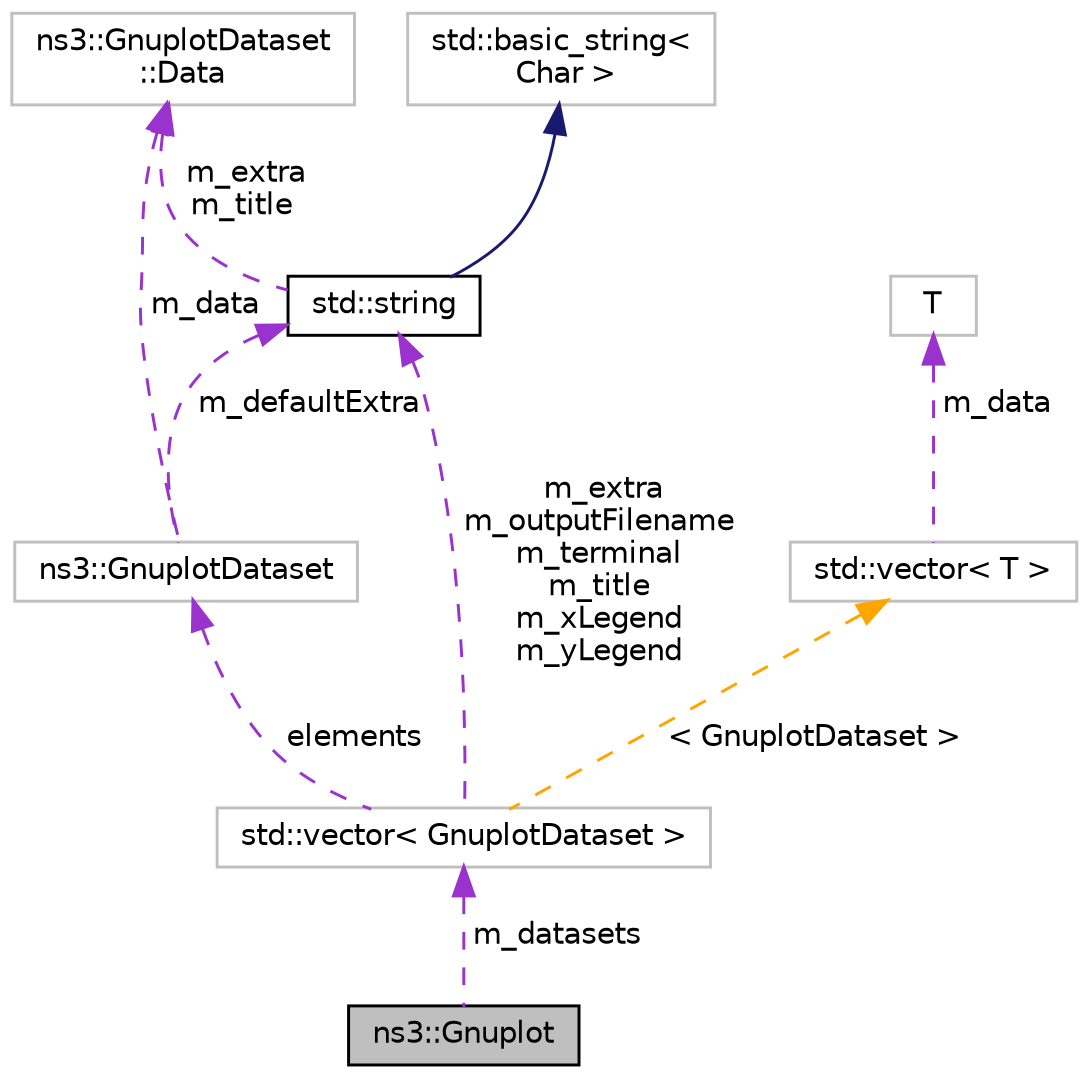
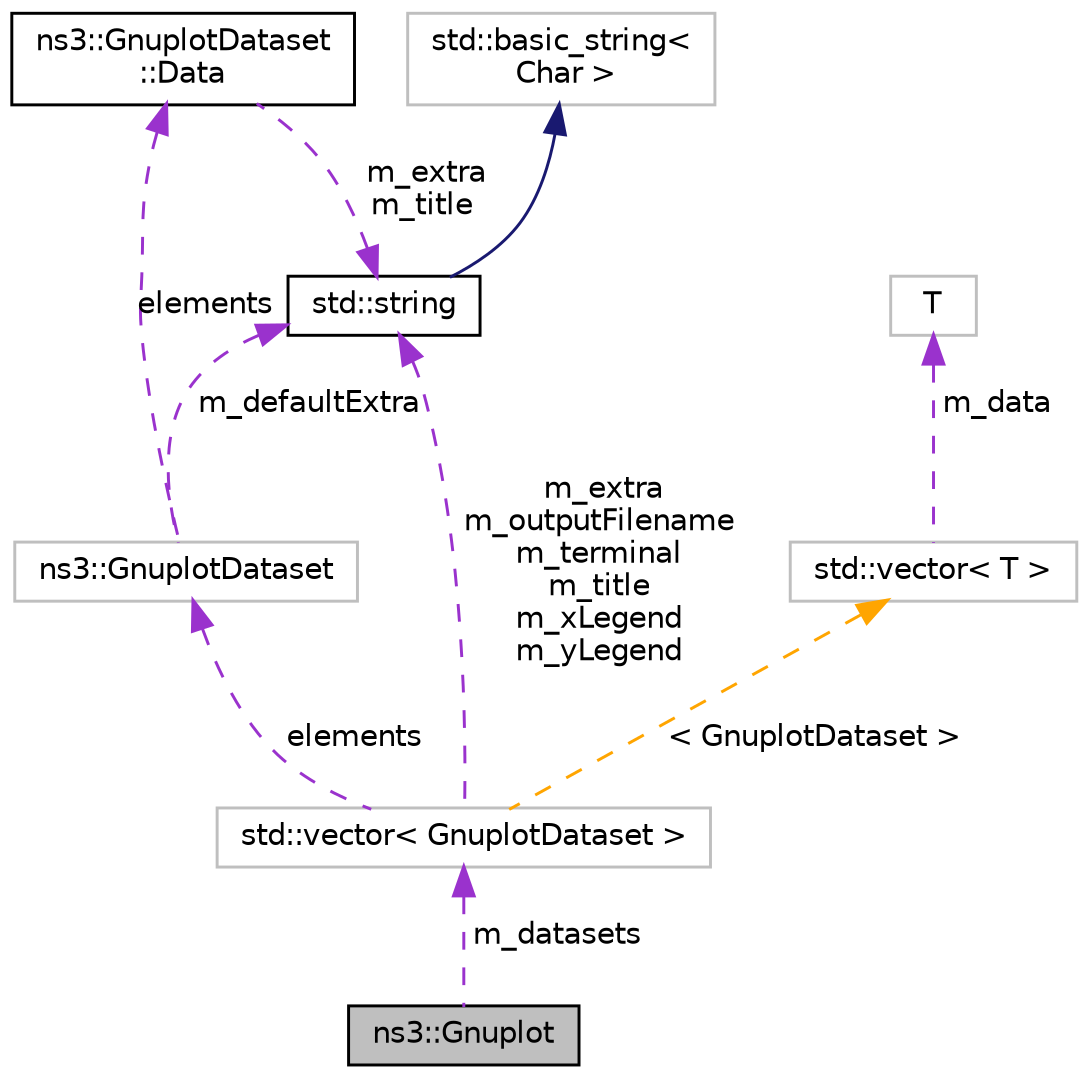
(183, 59) -> (183, 59)
(190, 238) -> (325, 166)
(201, 306) -> (201, 306)
